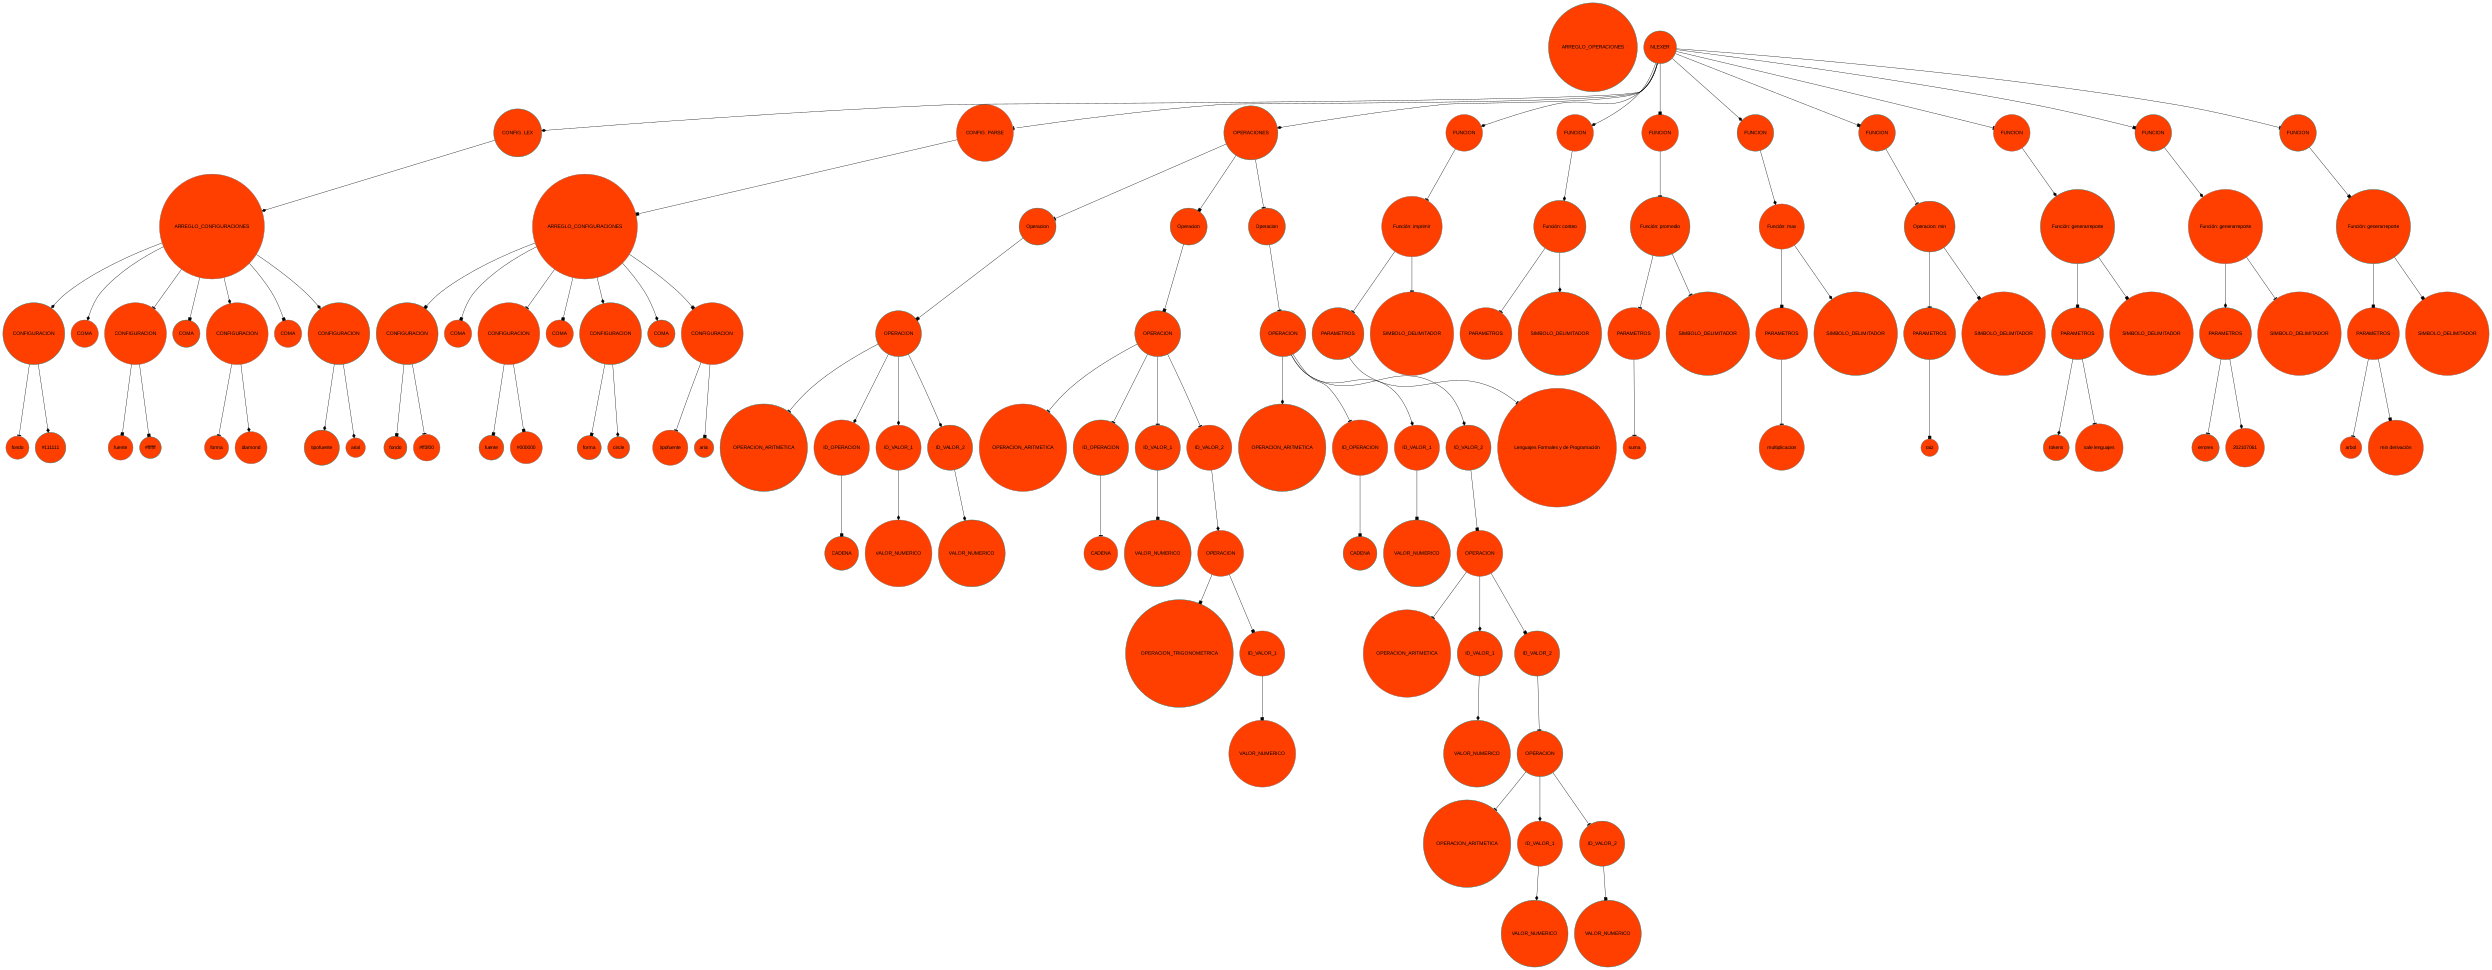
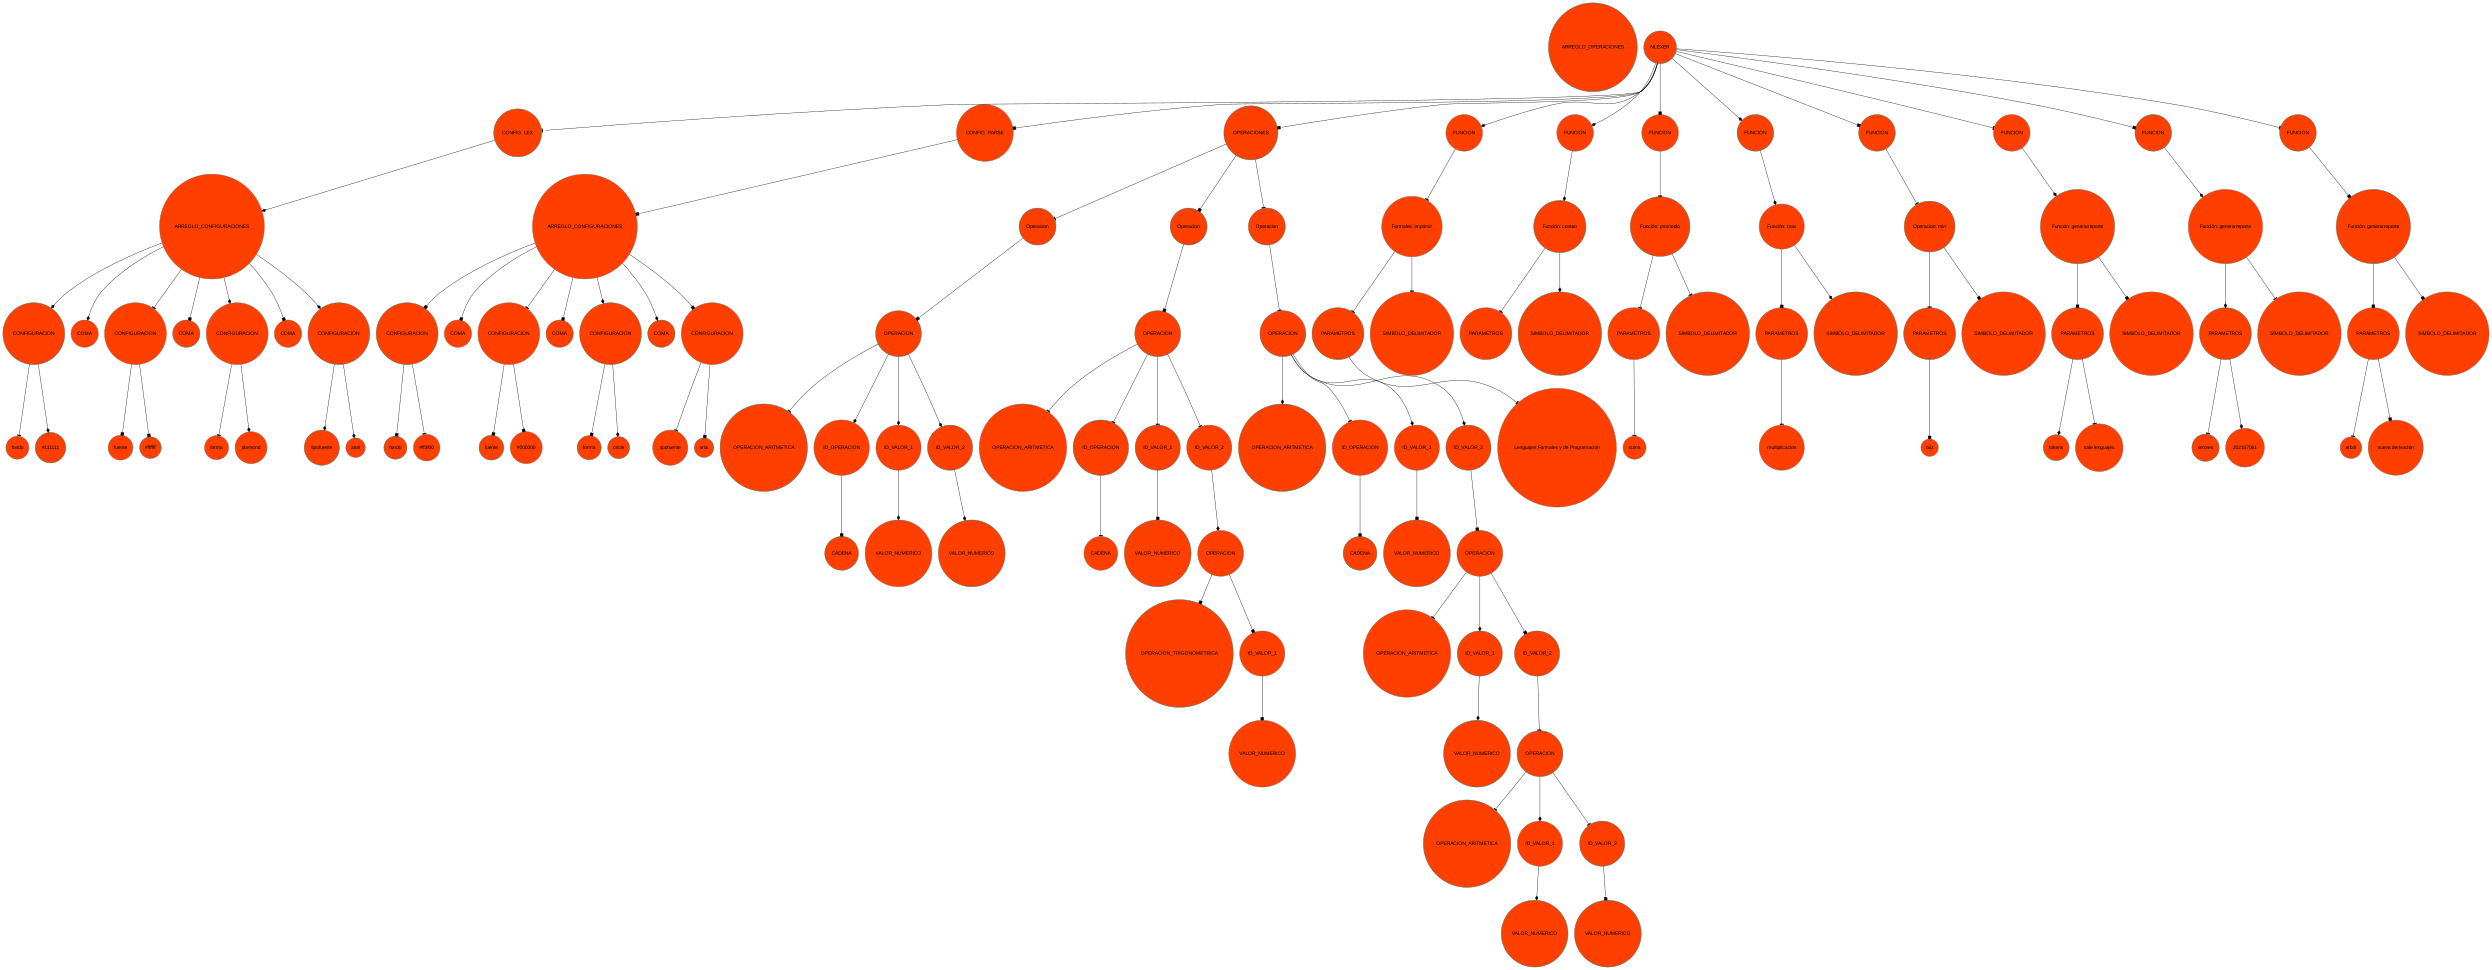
(1110, 103) -> (1110, 103)
(1361, 103) -> (1361, 103)
(1448, 104) -> (1448, 104)
(1412, 227) -> (1412, 227)
(2396, 448) -> (2396, 448)
